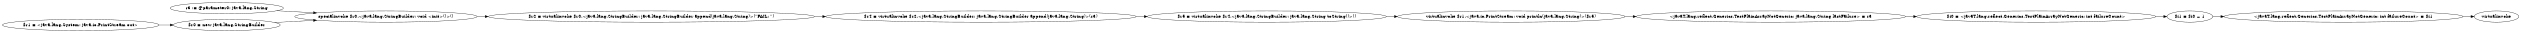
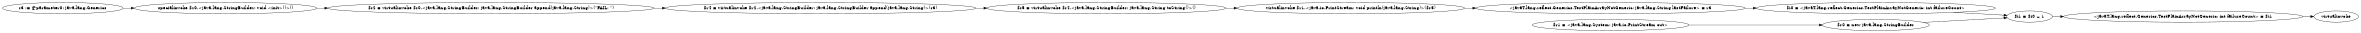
(227, 8) -> (63, 8)
(294, 21) -> (1964, 20)
